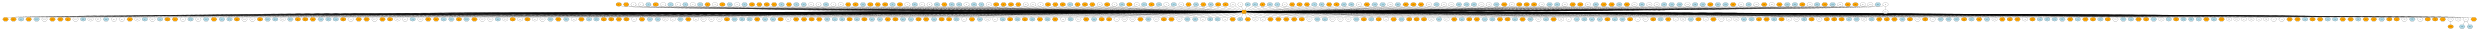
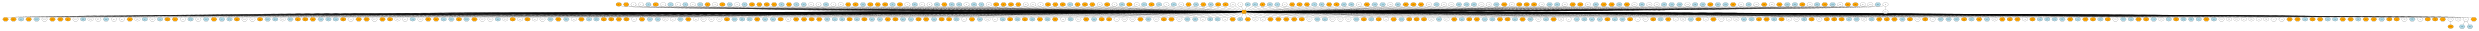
(2222, 19) -> (2222, 19)
